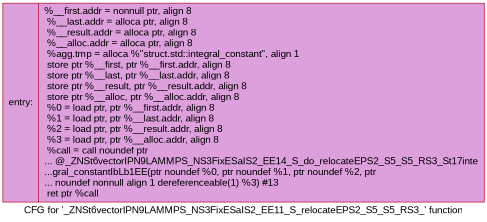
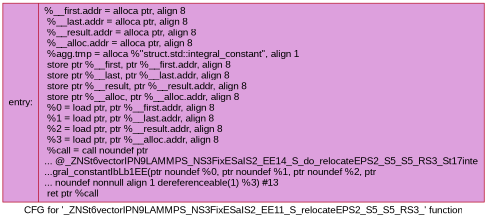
(118, 11) -> (115, 11)
